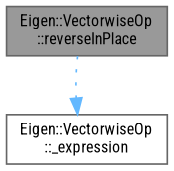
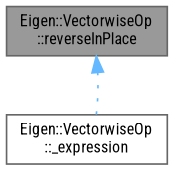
(76, 77) -> (98, 94)
